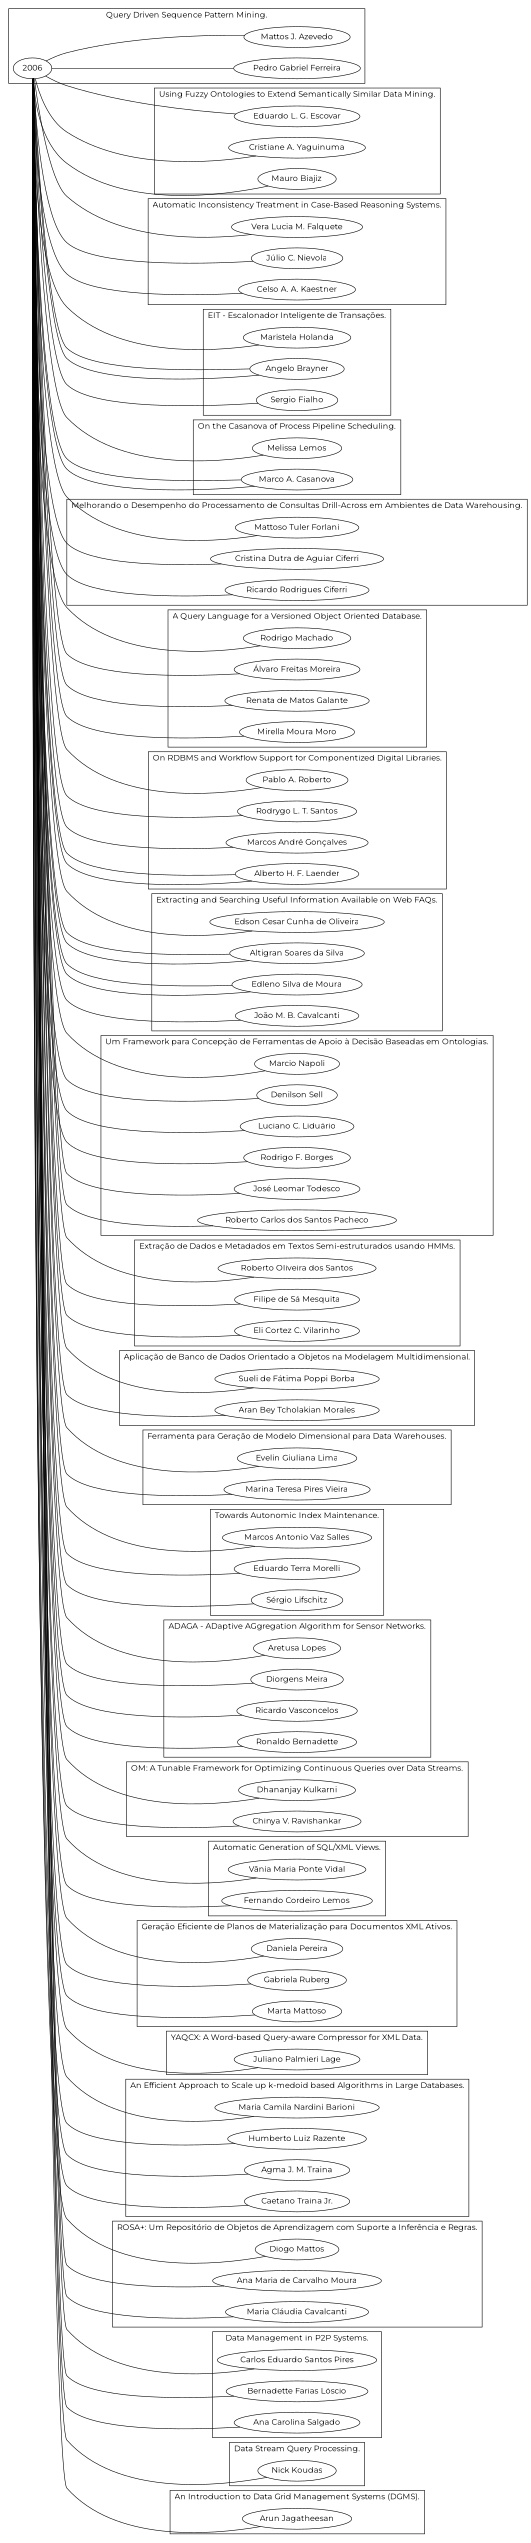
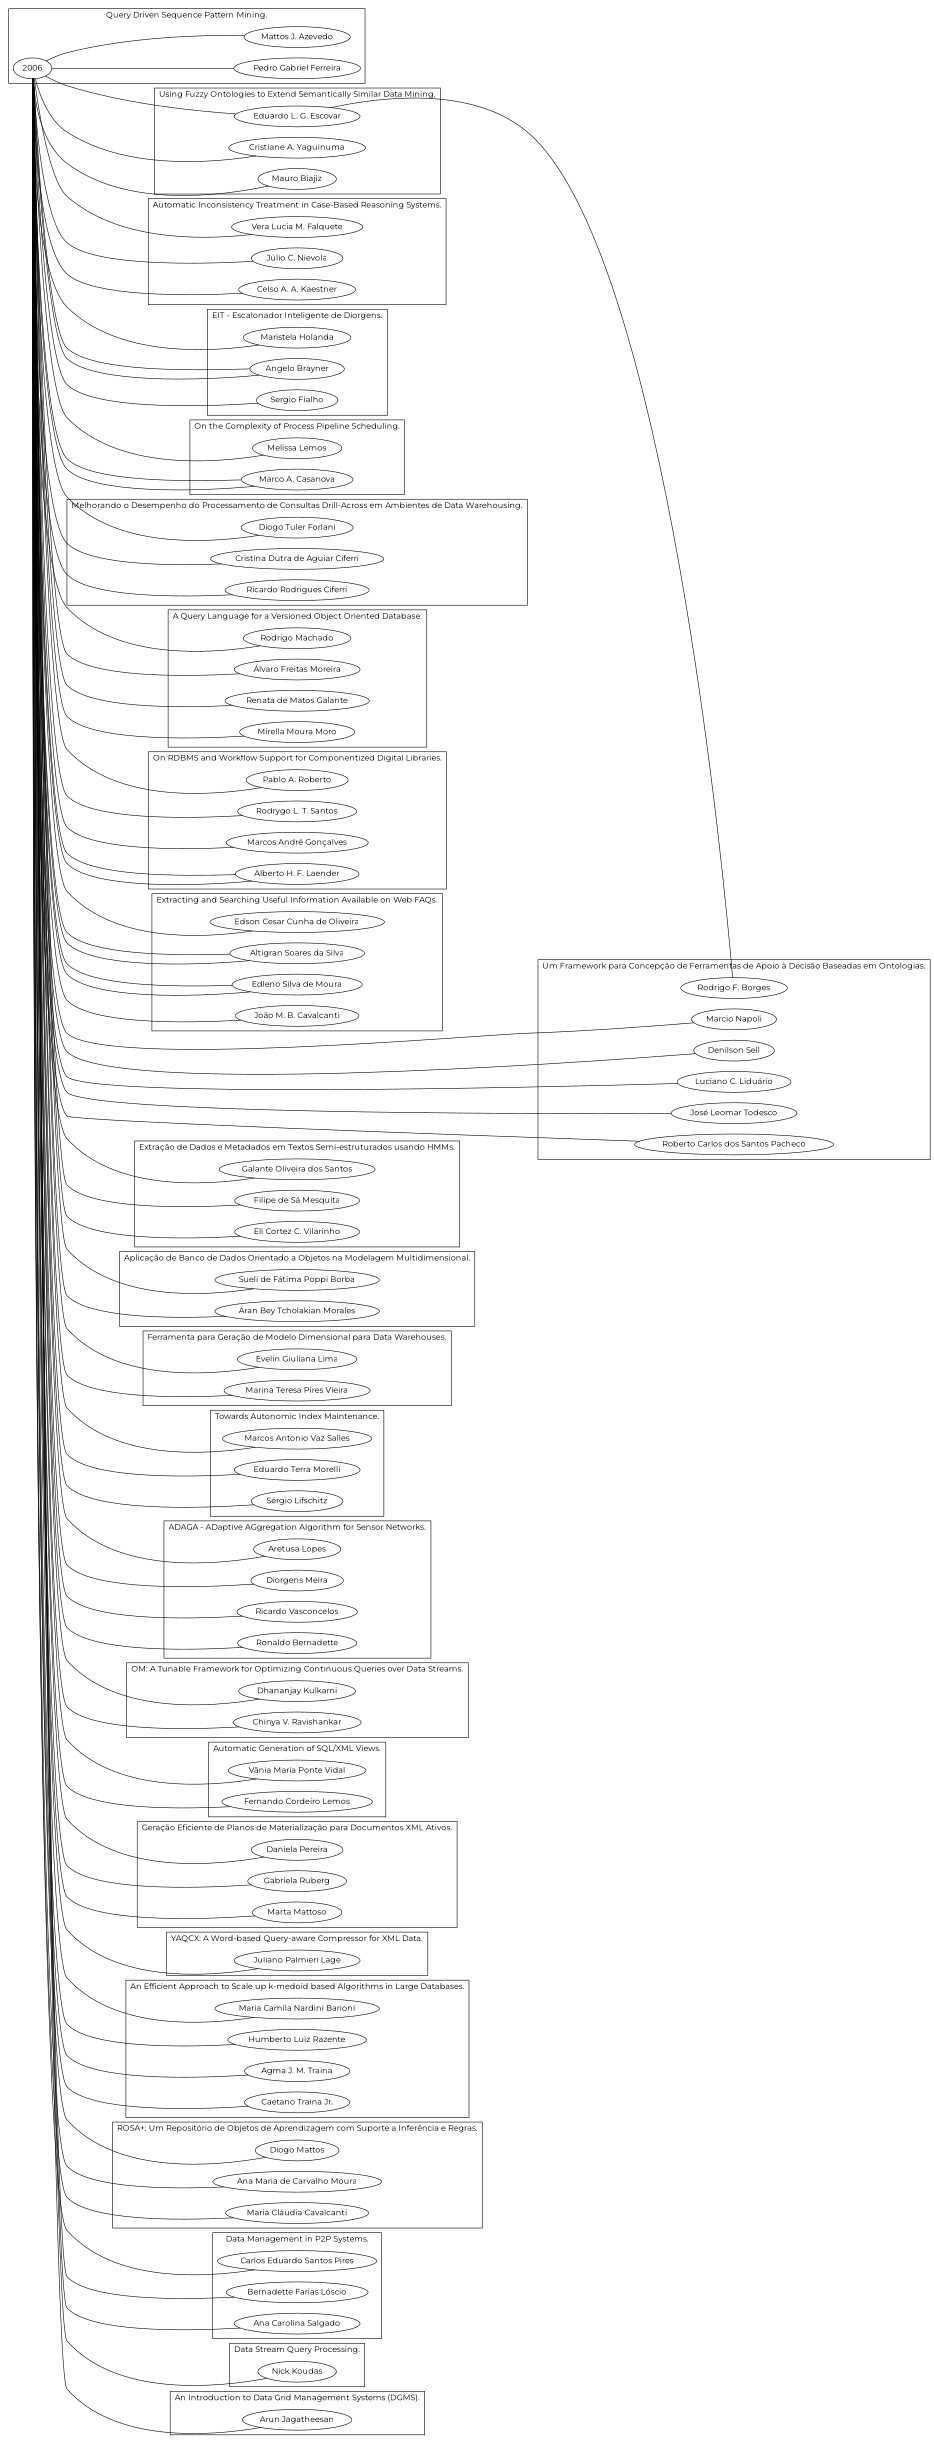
(297, 316) -> (297, 316)
(297, 427) -> (297, 427)
(297, 528) -> (297, 528)
(36, 704) -> (654, 441)
(297, 1268) -> (297, 1169)
